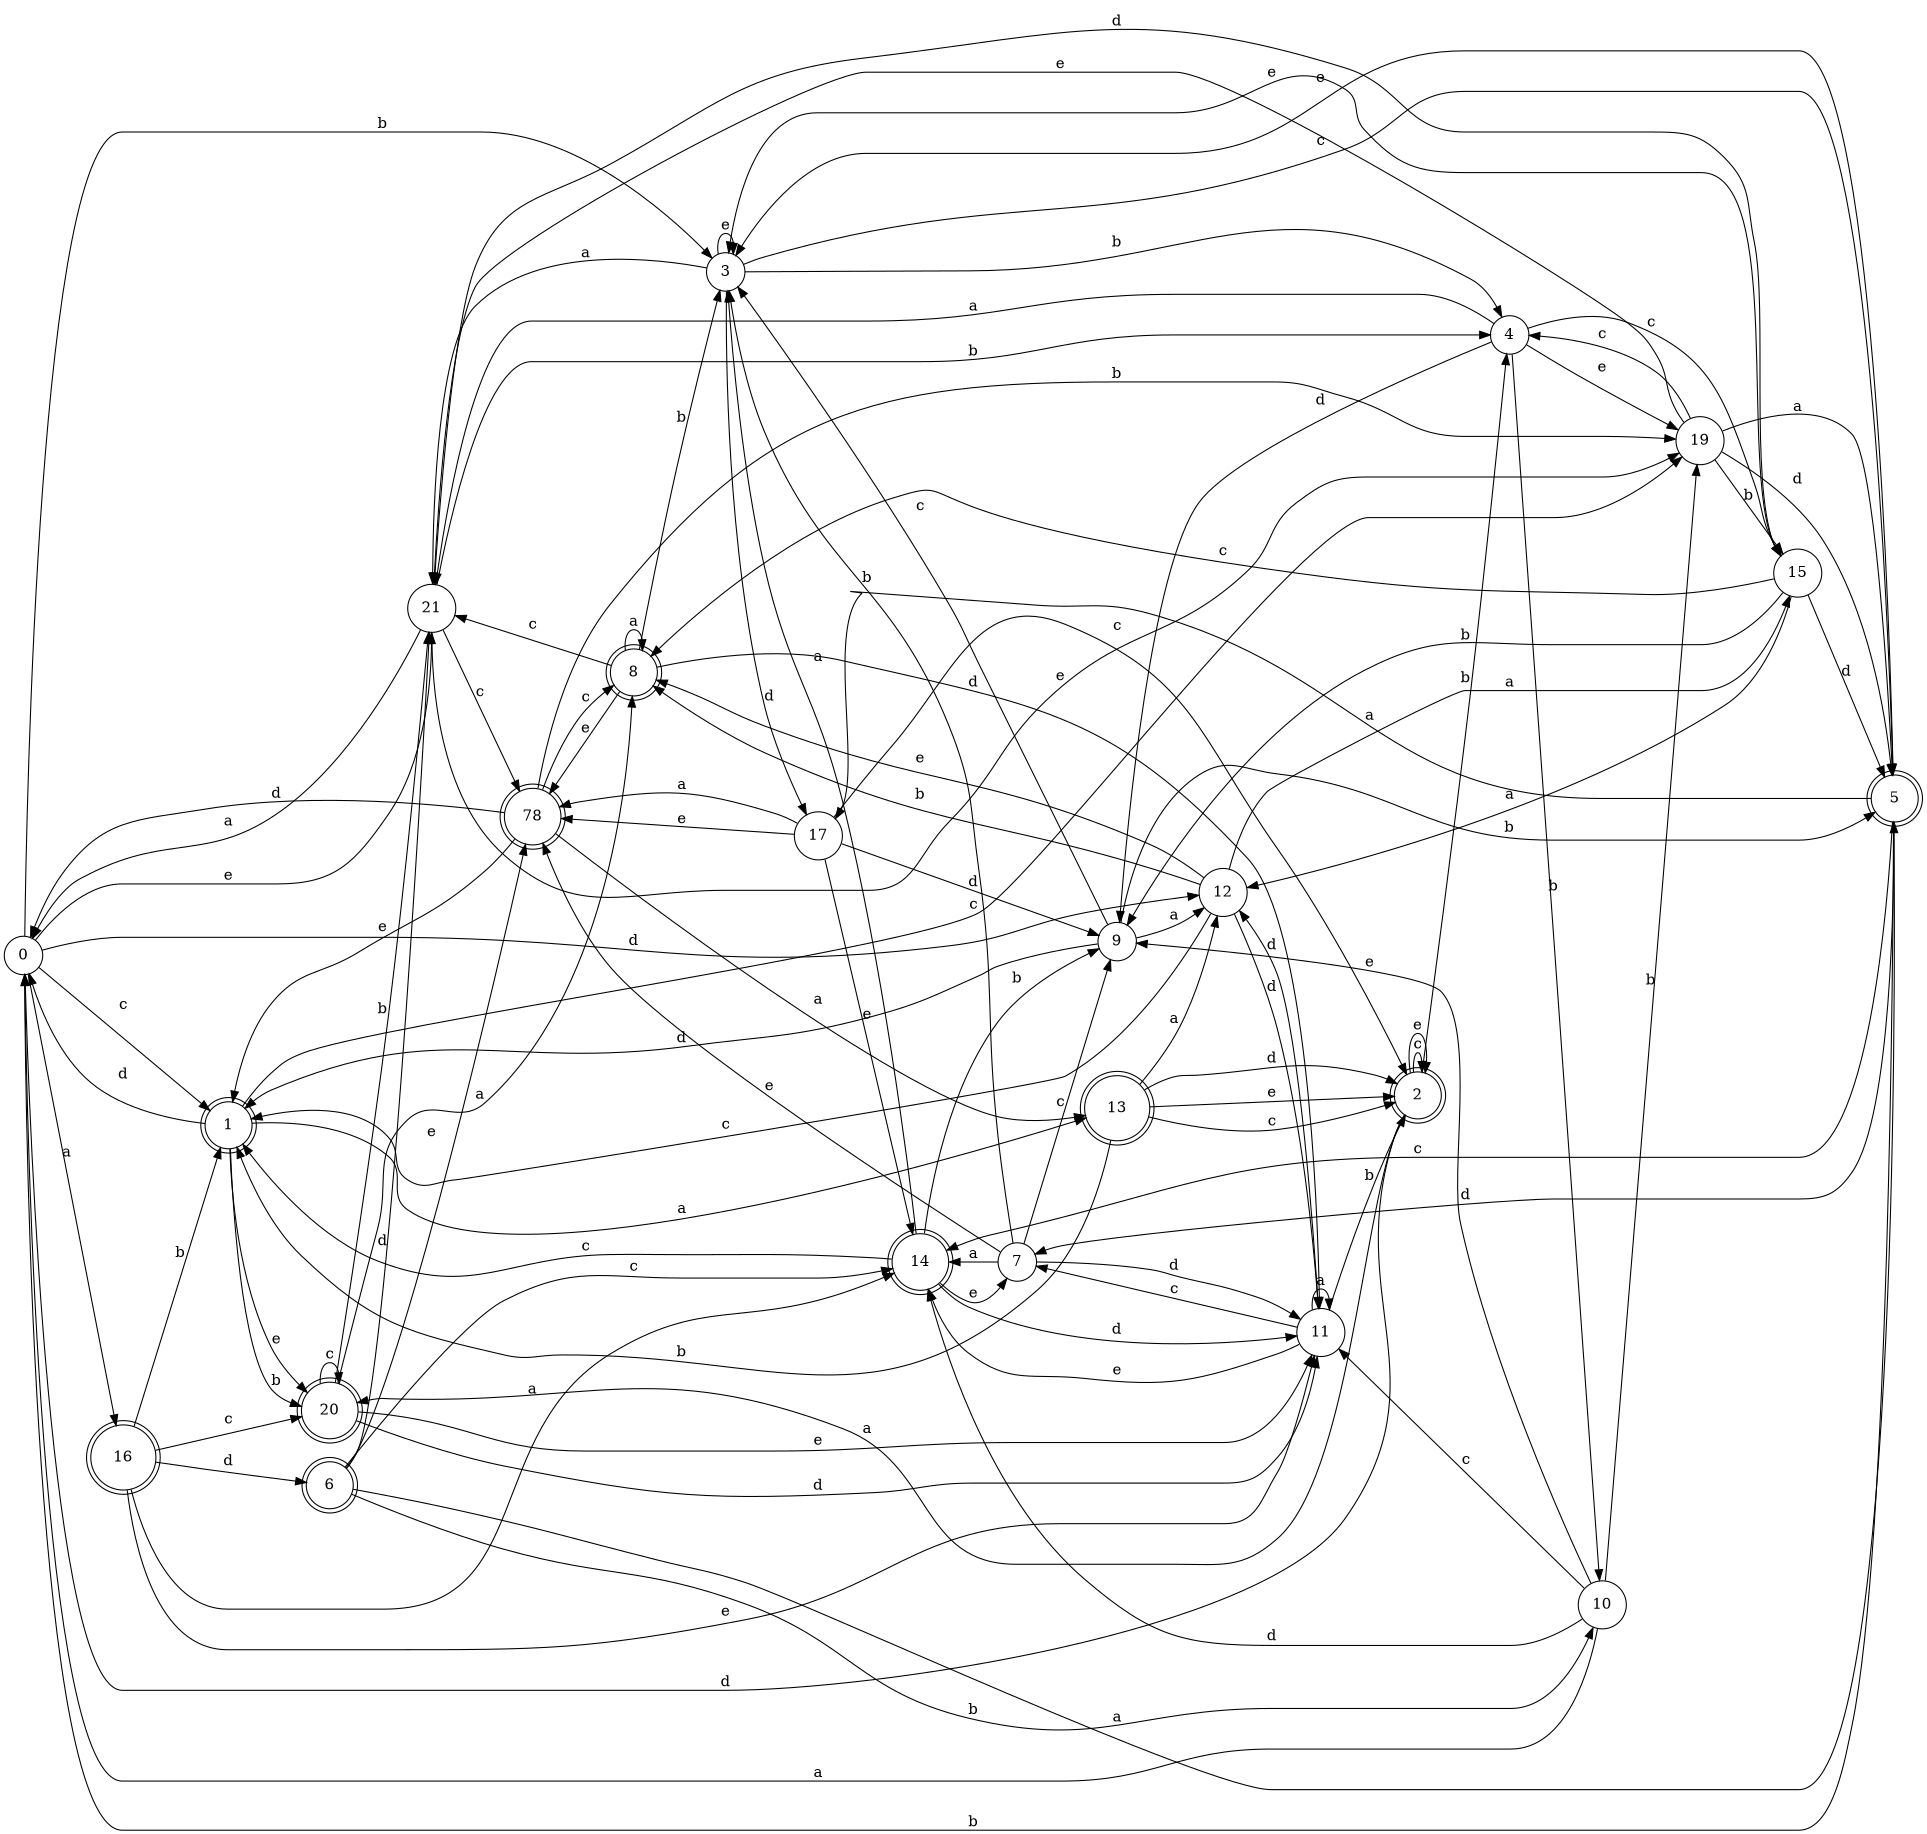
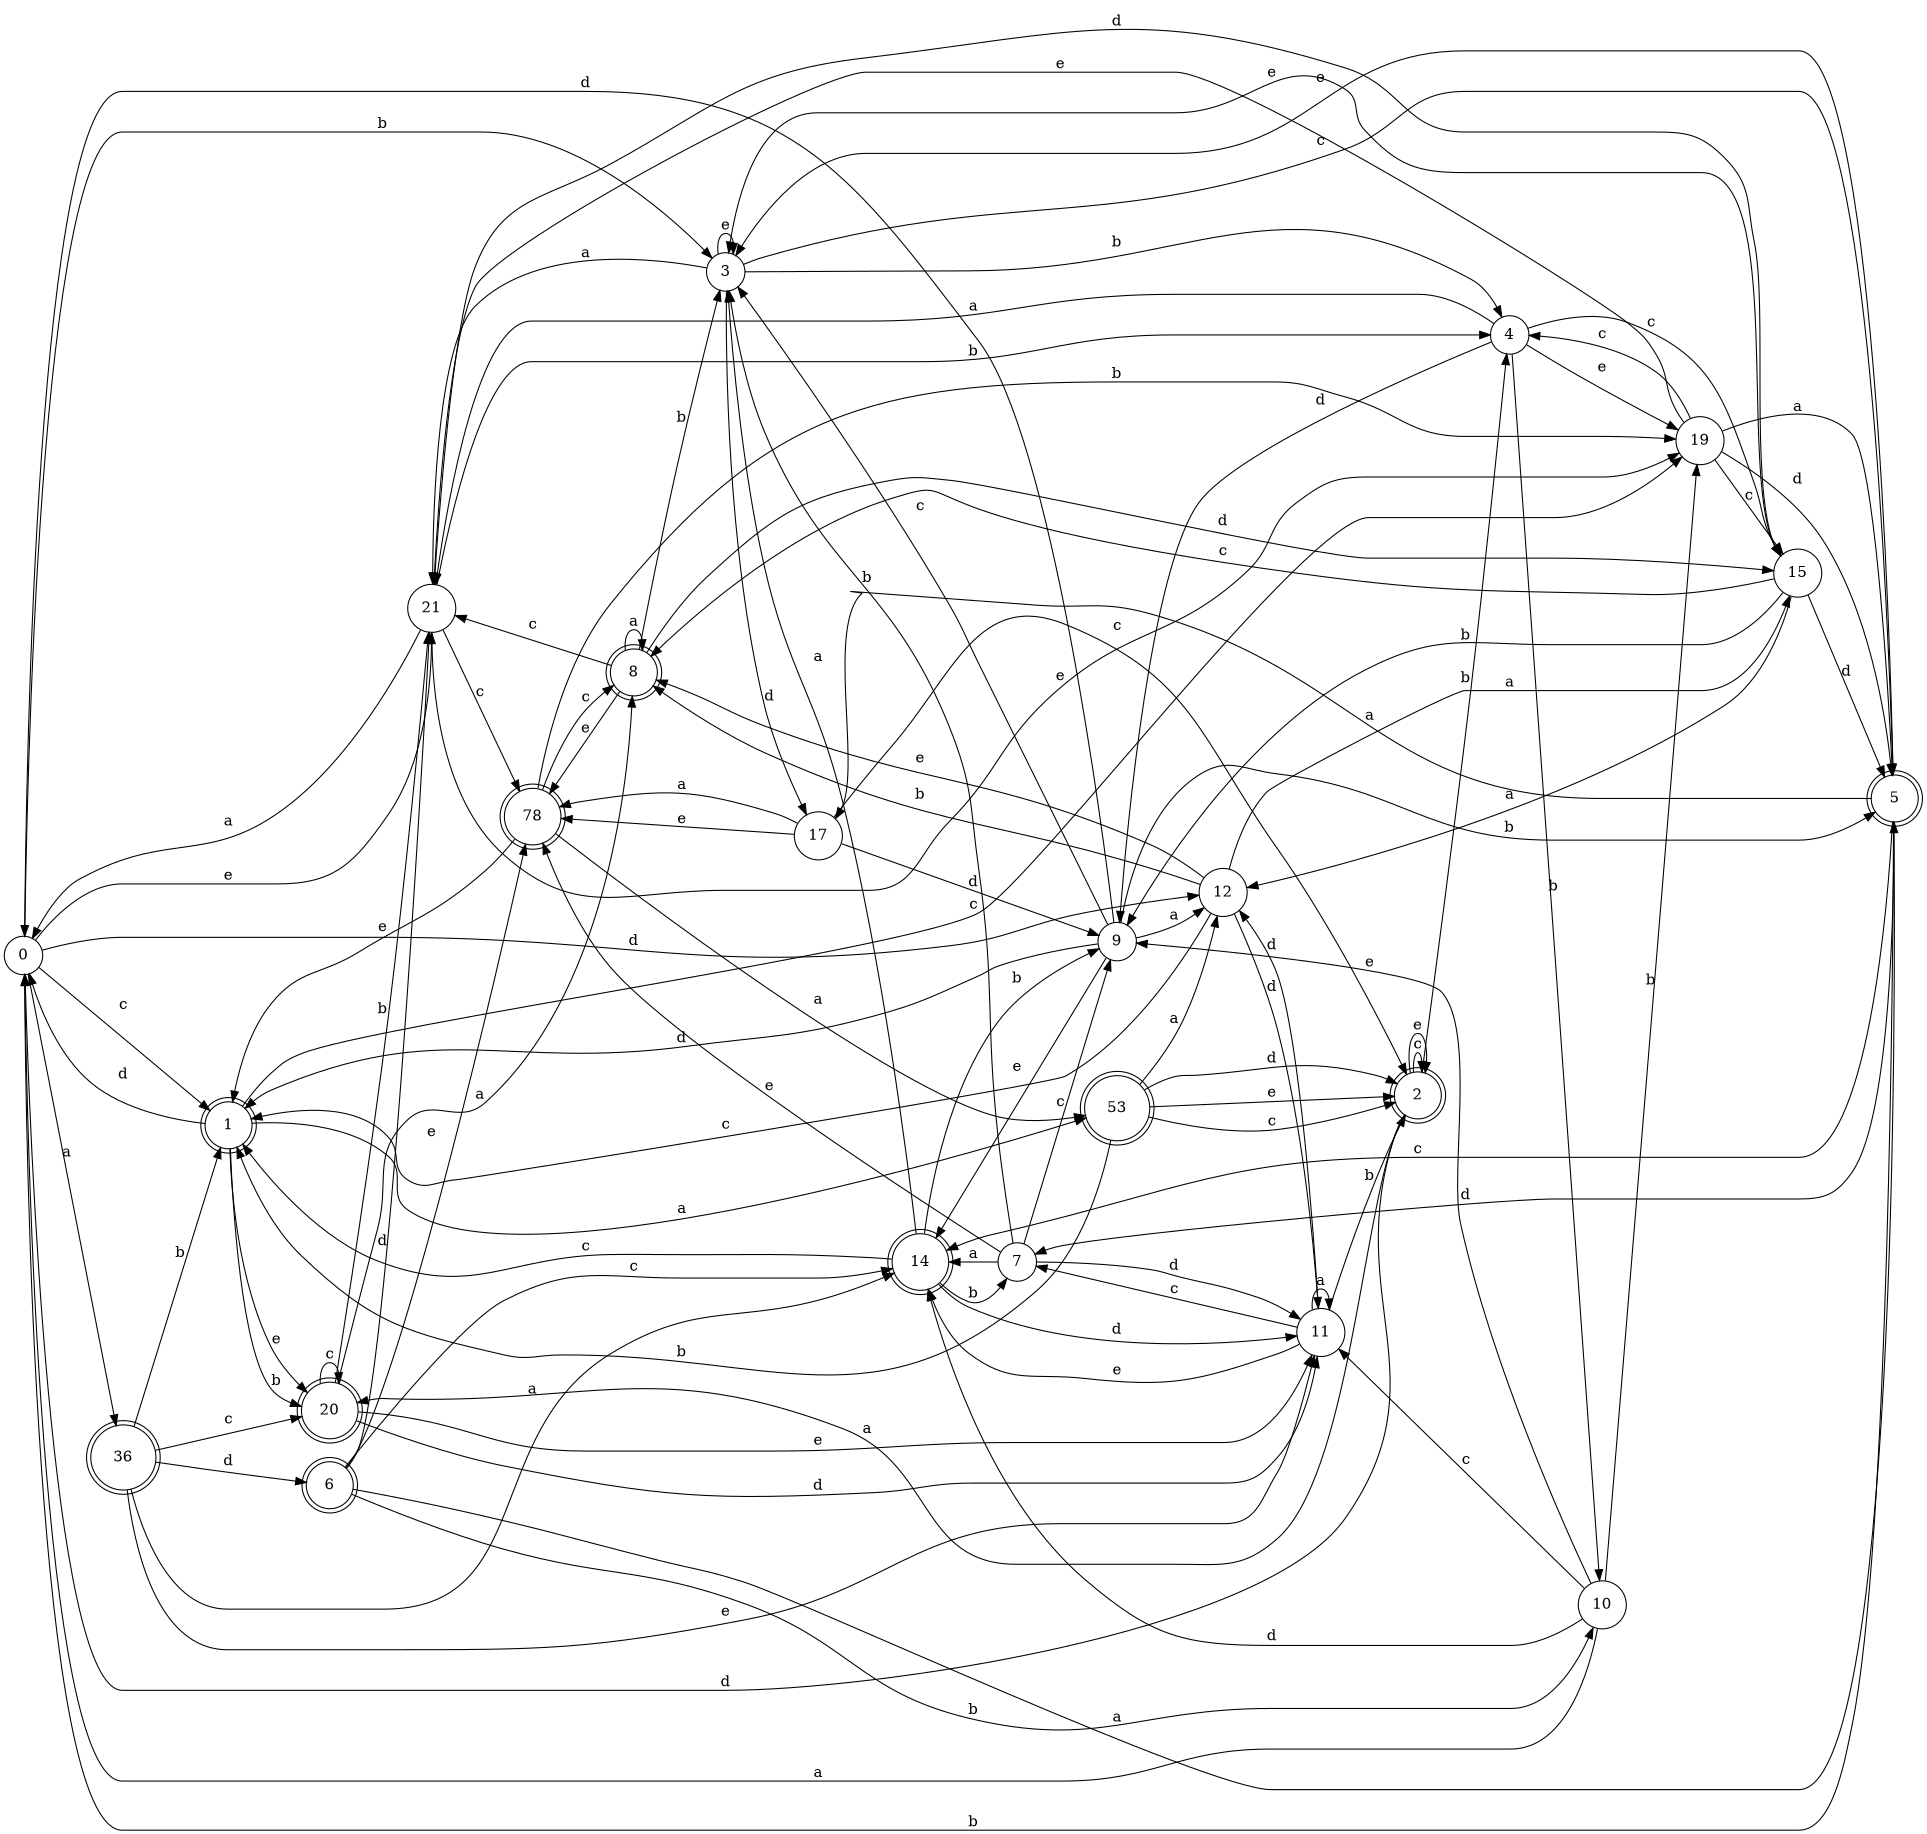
(1749, 496) -> (1749, 496)
(1155, 772) -> (1172, 523)
(243, 804) -> (474, 91)
(868, 1041) -> (1024, 1093)
(1117, 1108) -> (1117, 1108)
(974, 1294) -> (974, 1294)
(123, 1457) -> (123, 1457)
